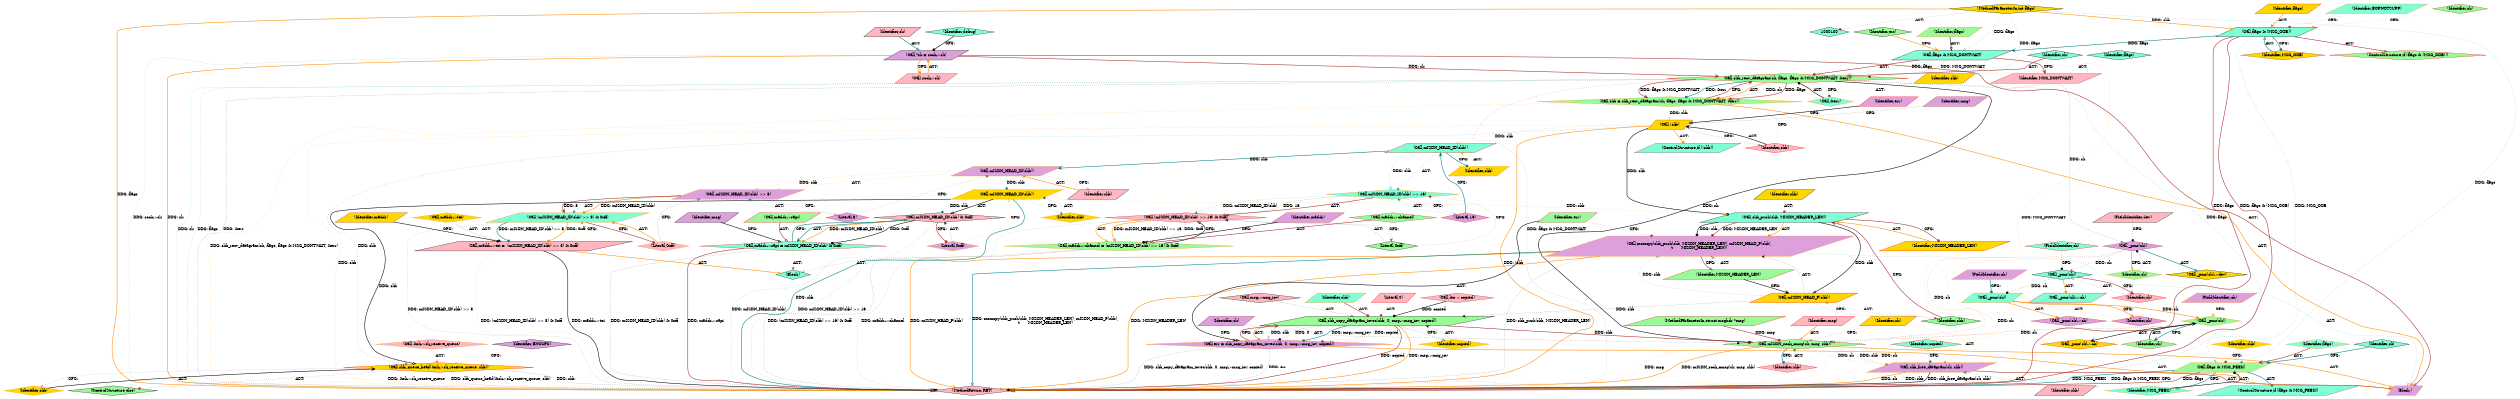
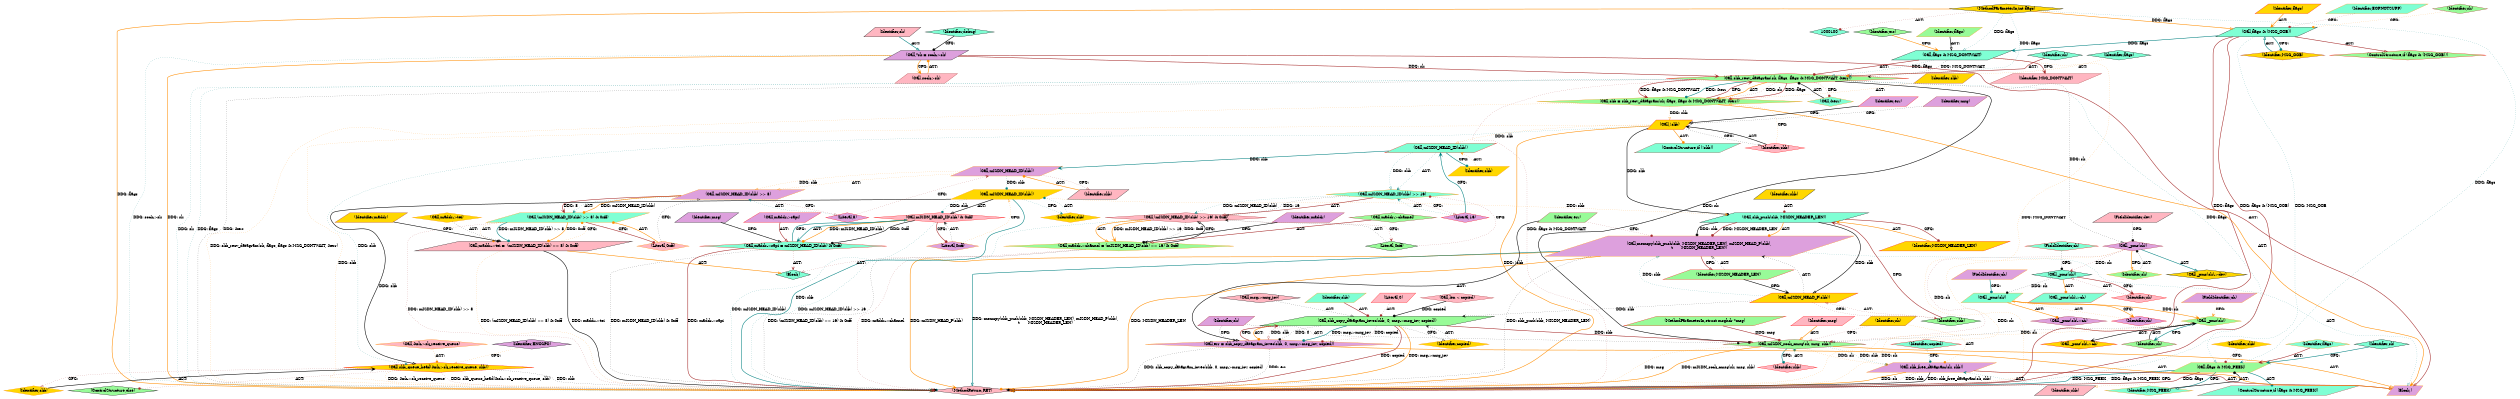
(2161, 20) -> (2162, 20)
(782, 218) -> (782, 218)
(940, 218) -> (940, 218)
